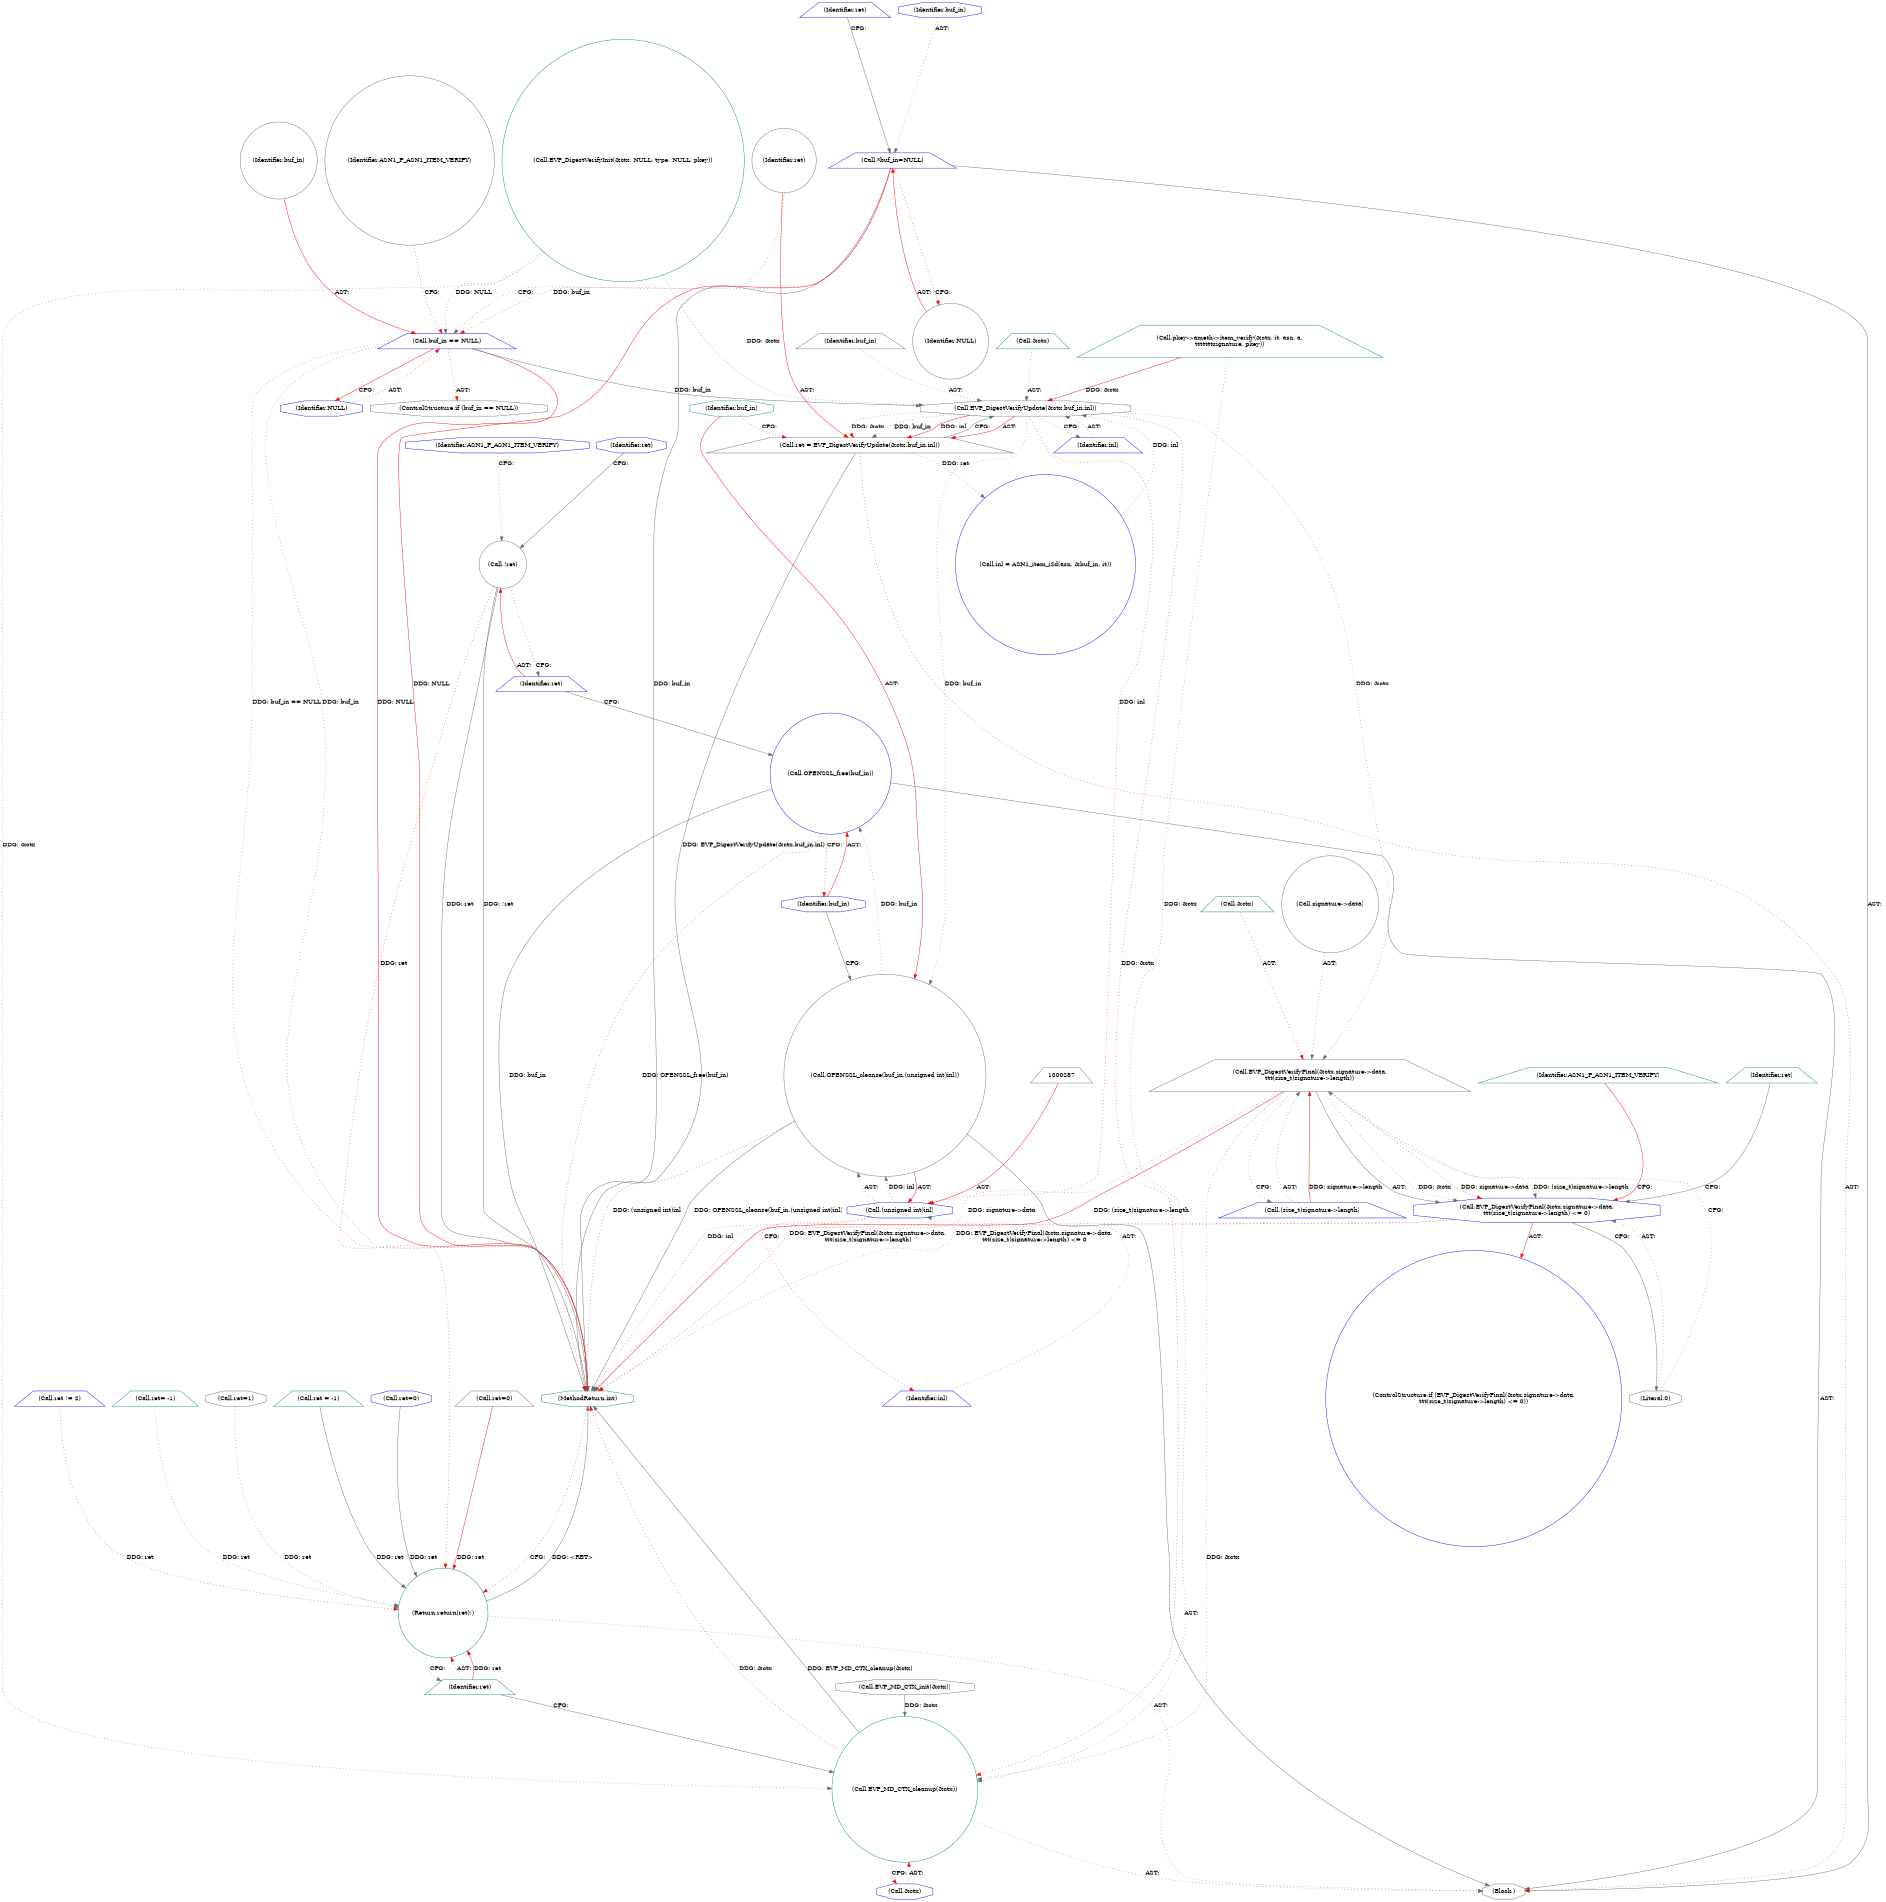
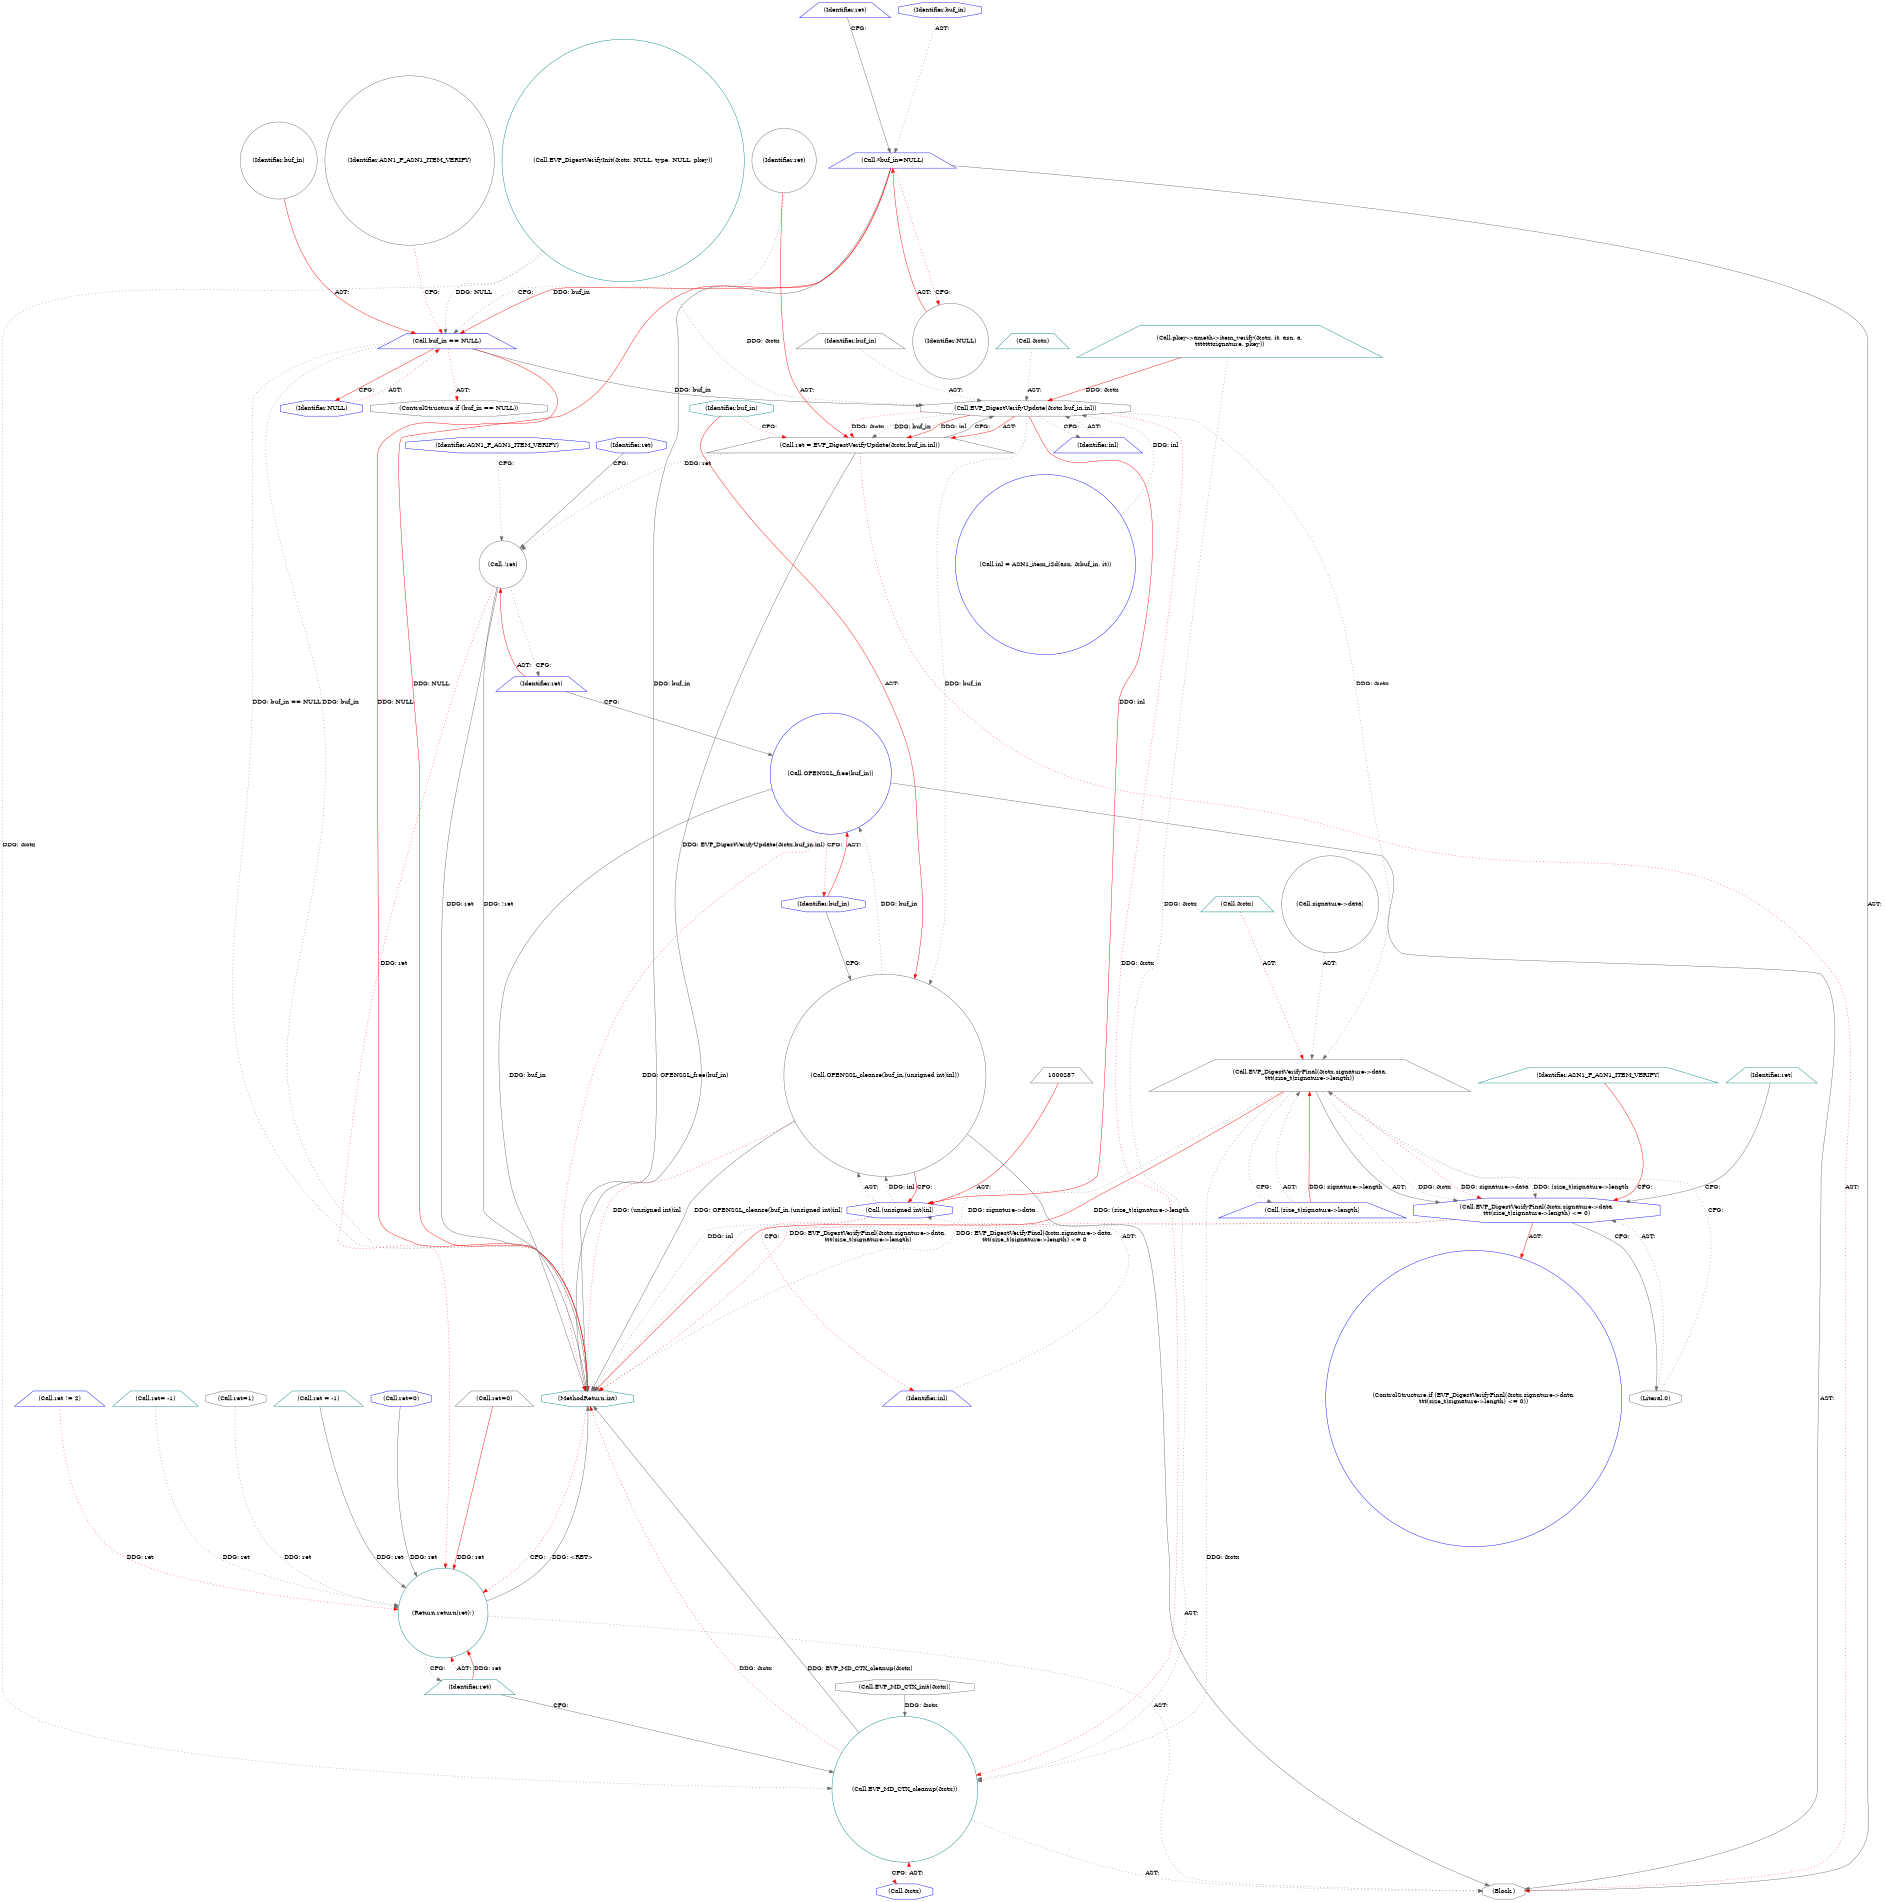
(706, 289) -> (706, 289)
(949, 470) -> (622, 487)
(1114, 837) -> (1114, 837)
(926, 1187) -> (926, 1187)
